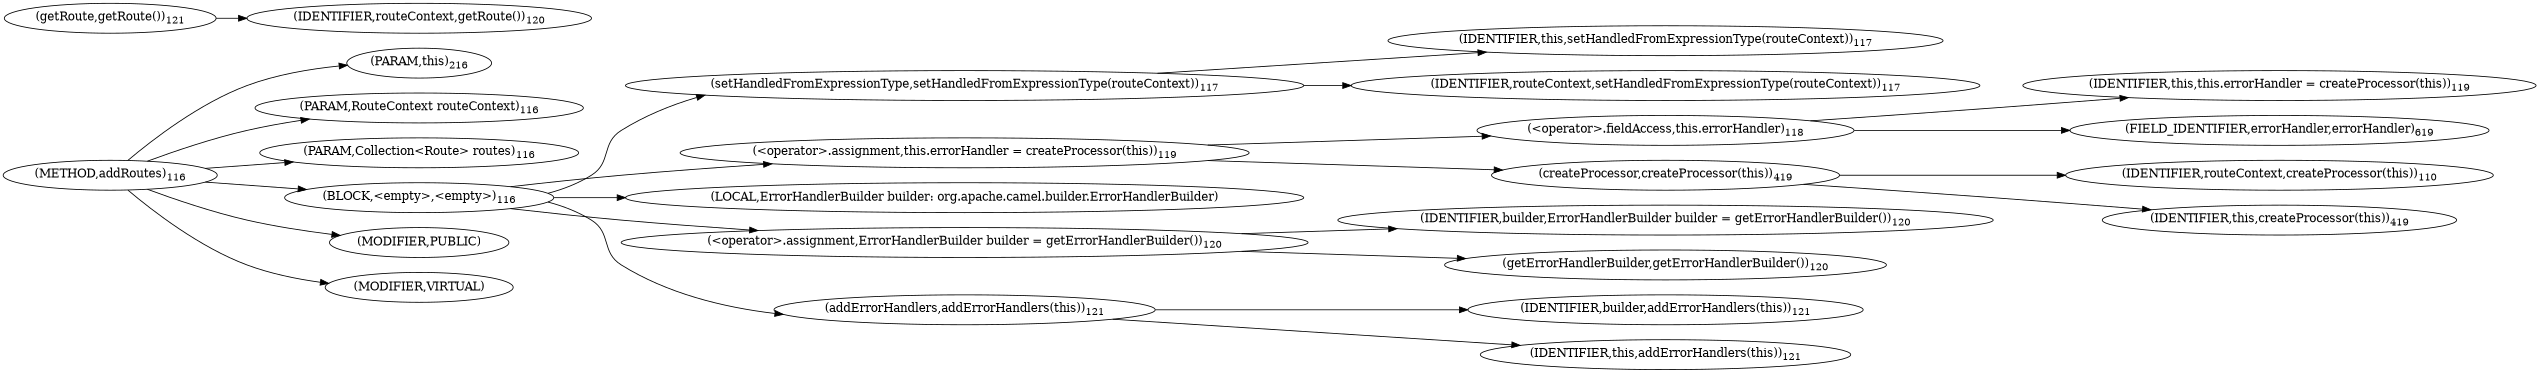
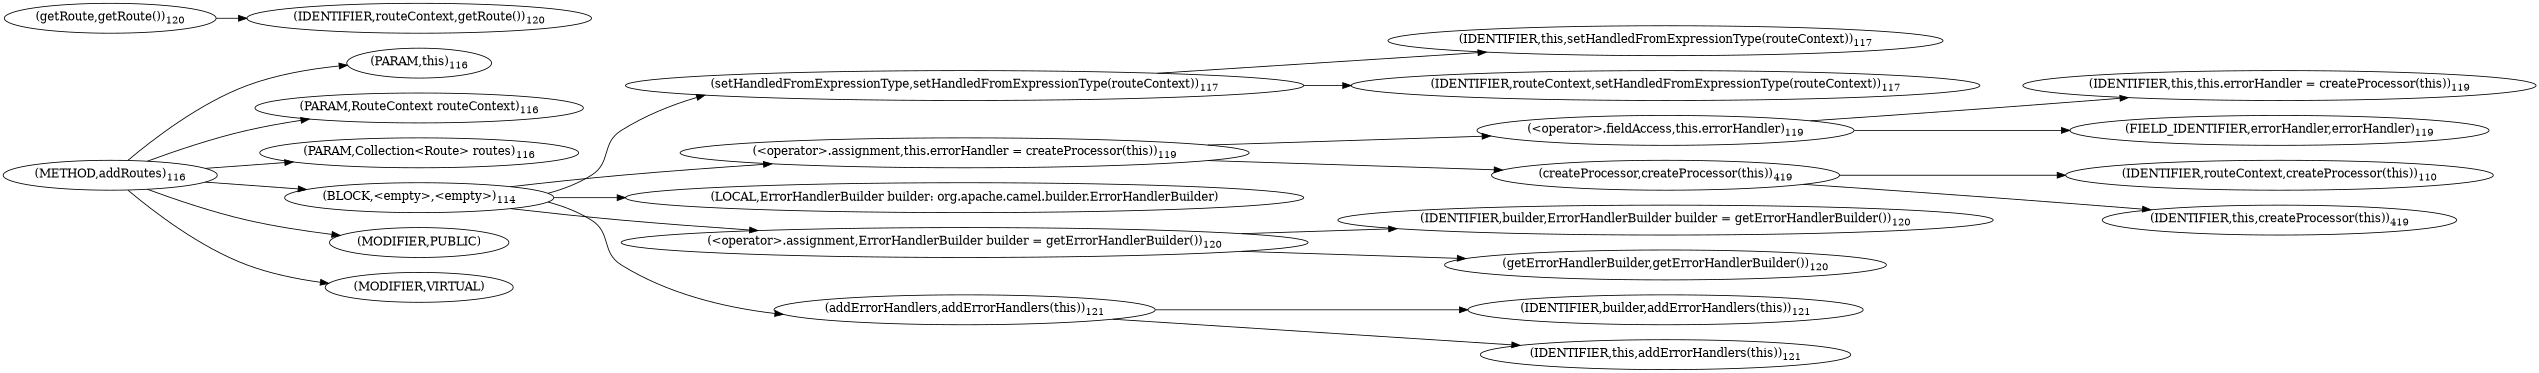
(175, 17) -> (175, 17)
(459, 62) -> (459, 62)
(1794, 129) -> (1794, 129)
(2424, 129) -> (2424, 129)
(506, 196) -> (506, 196)
